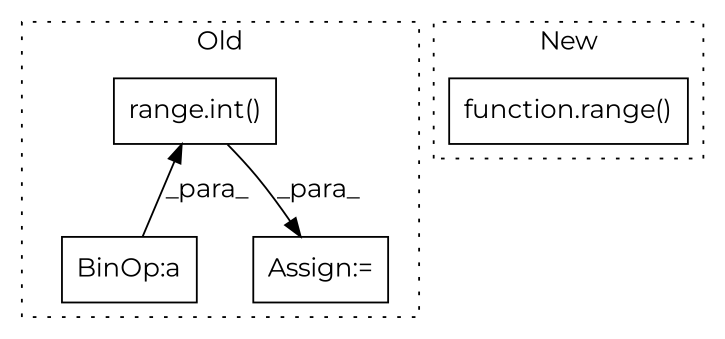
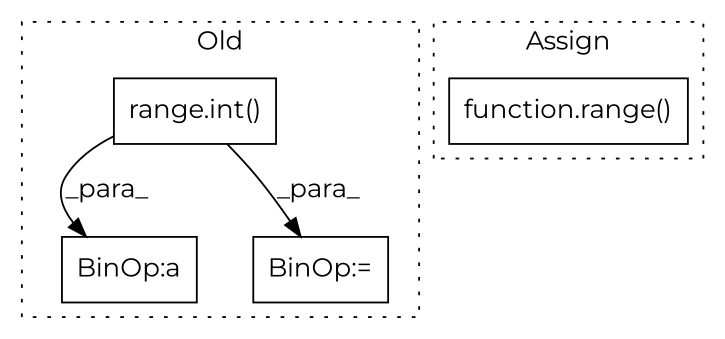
(569, 43) -> (569, 43)
(159, 199) -> (69, 171)
(321, 270) -> (321, 270)
